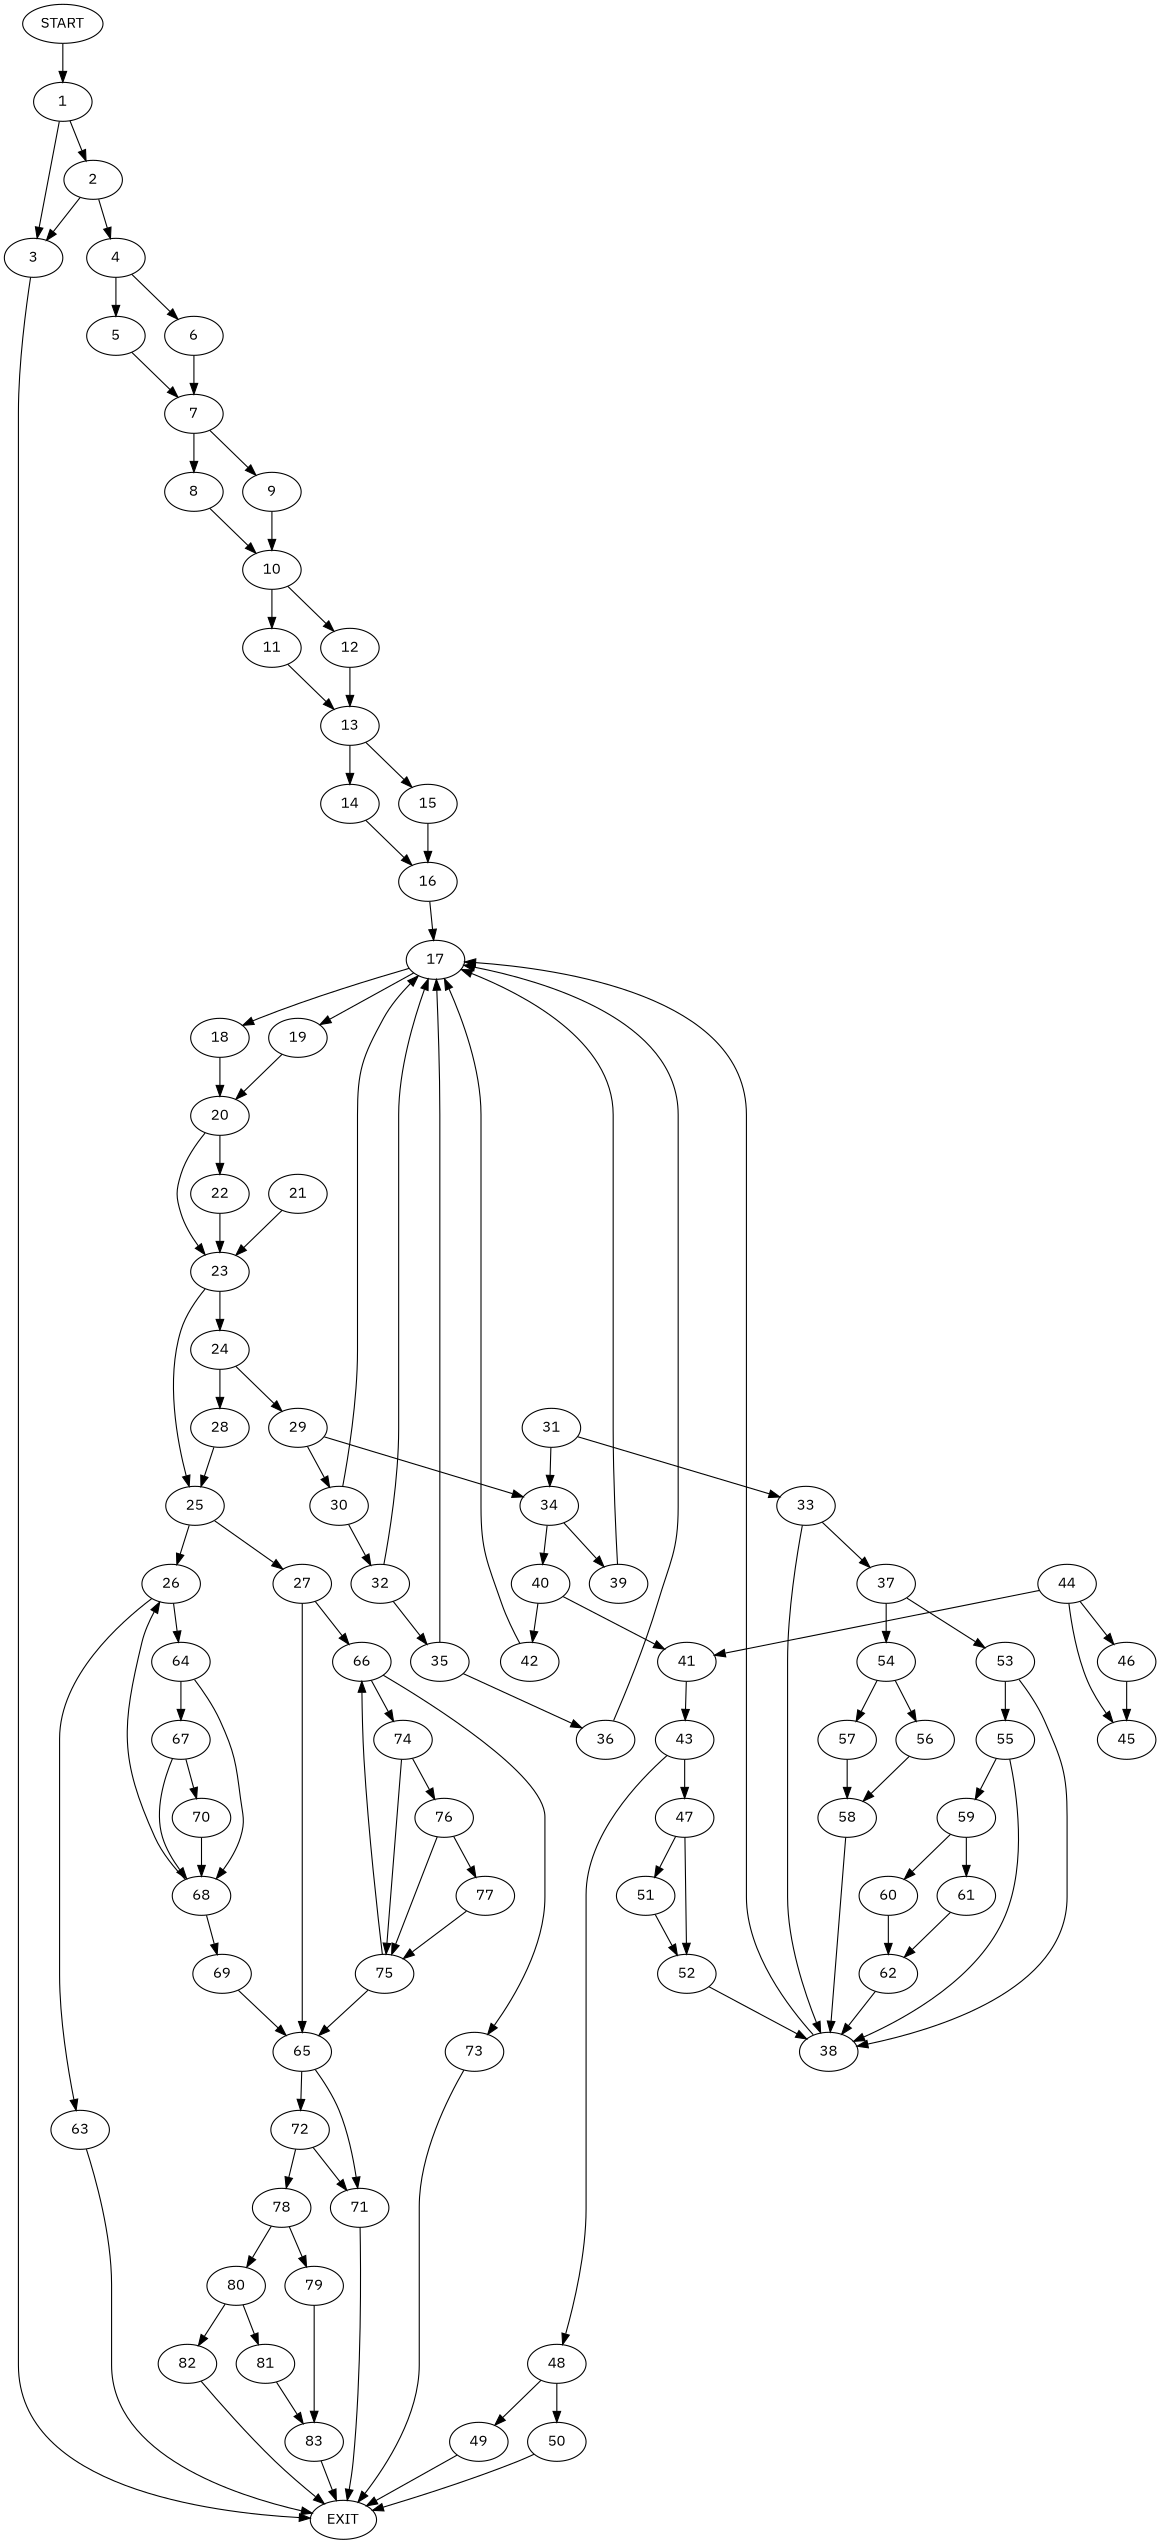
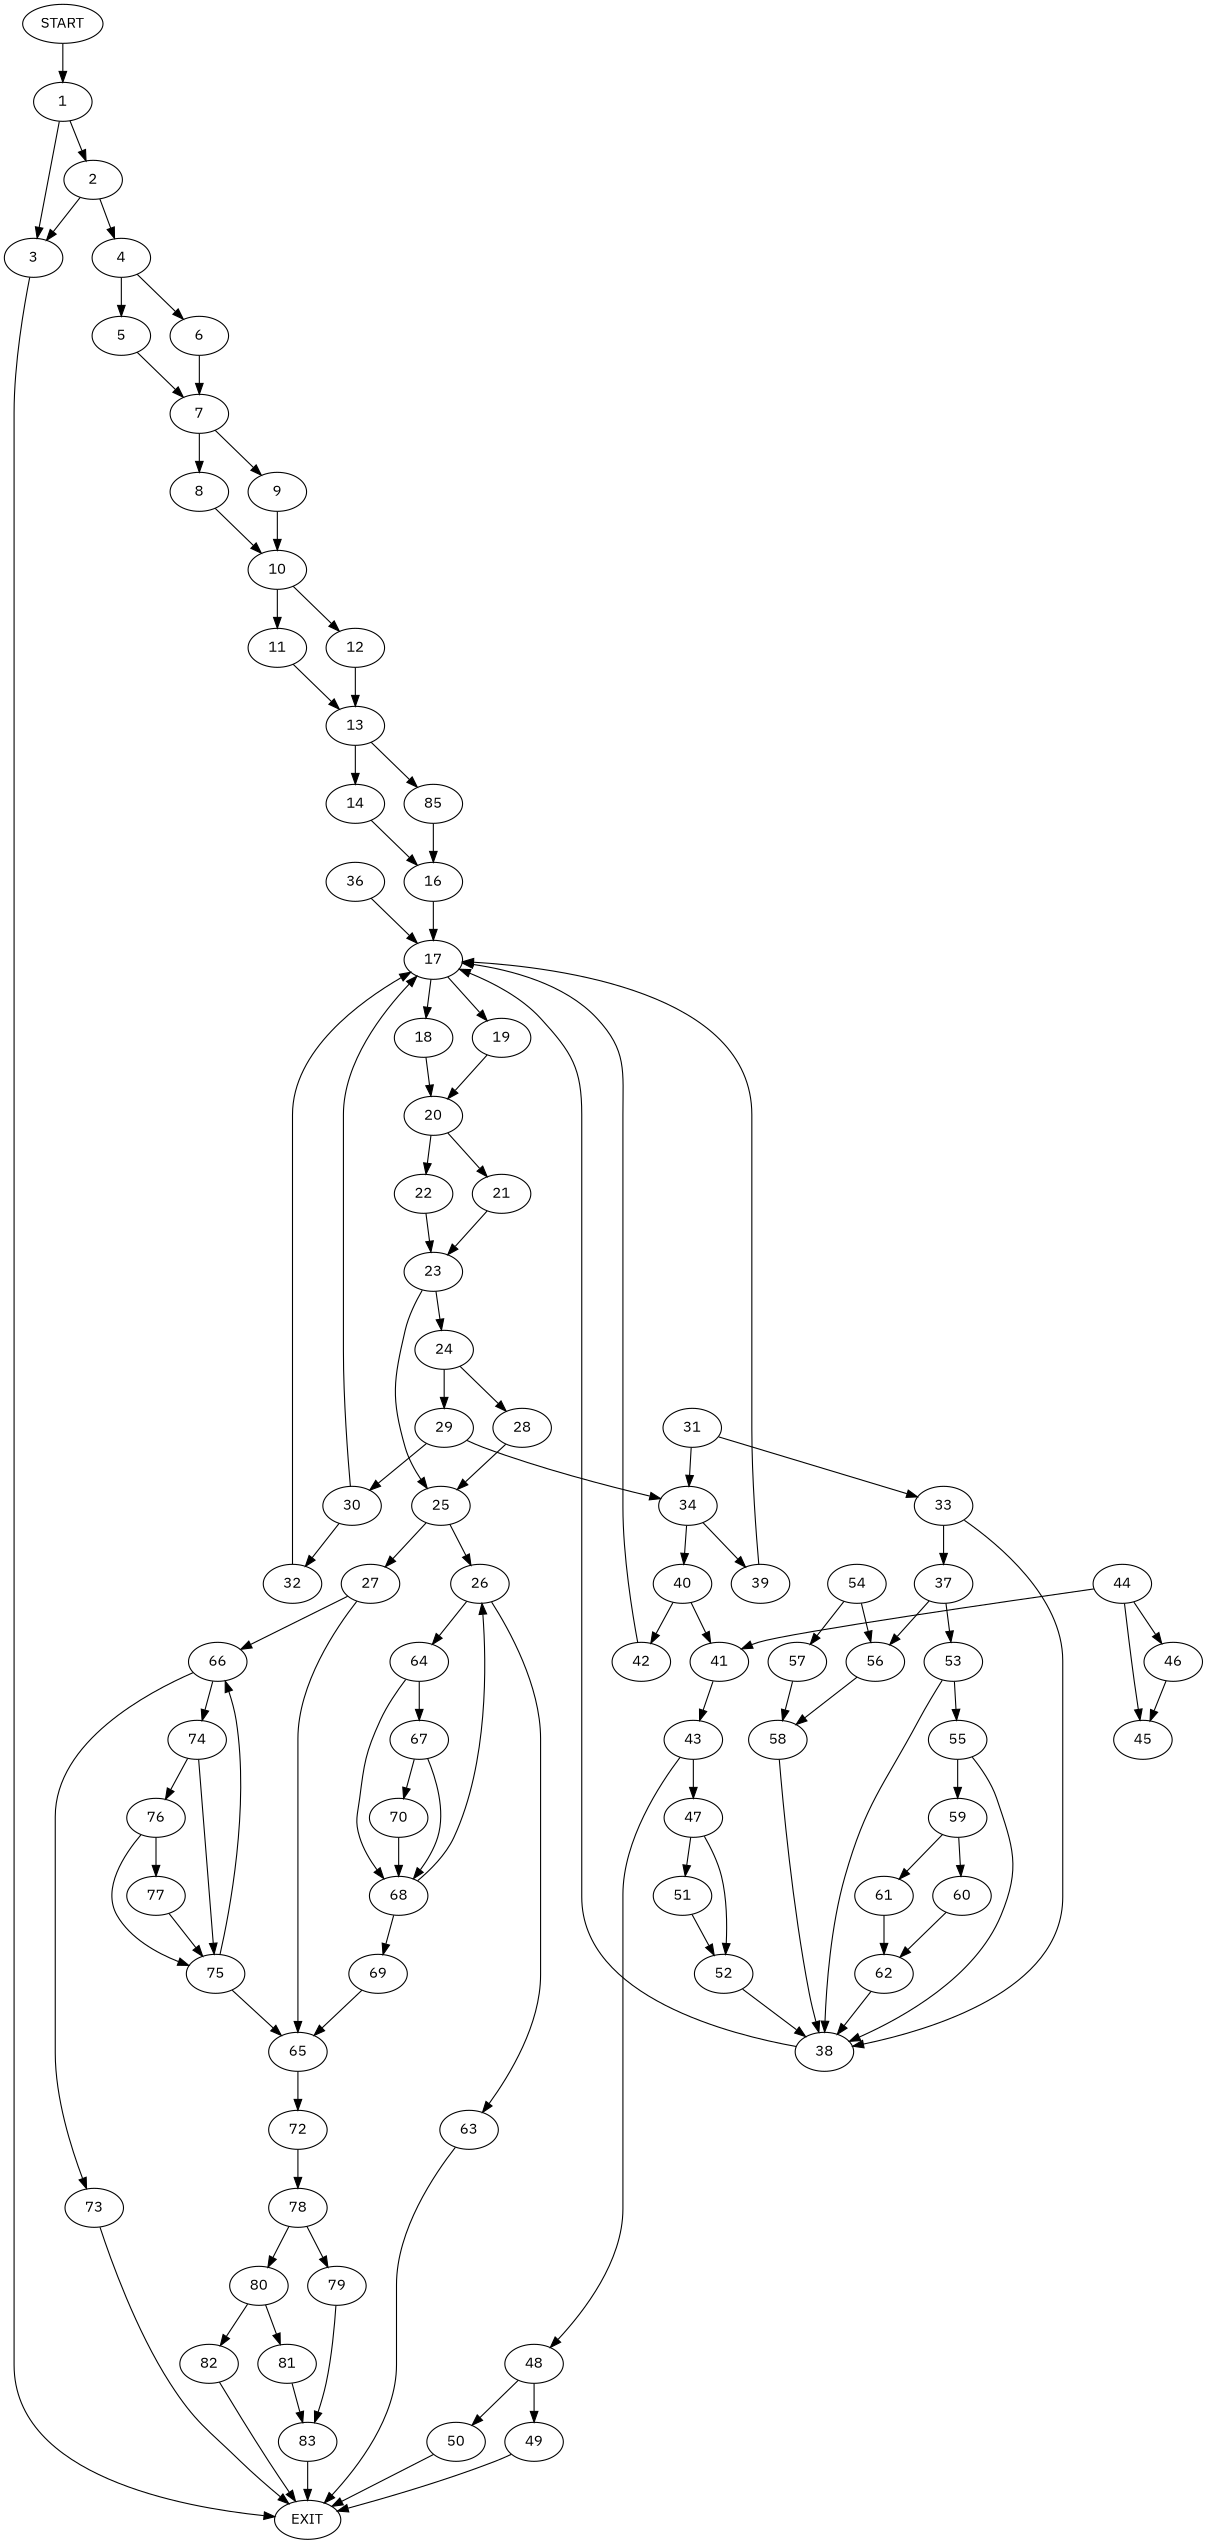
(428, 804) -> (433, 804)
(178, 1188) -> (464, 1151)
(886, 1614) -> (909, 1623)
(440, 1662) -> none
(360, 2208) -> none
